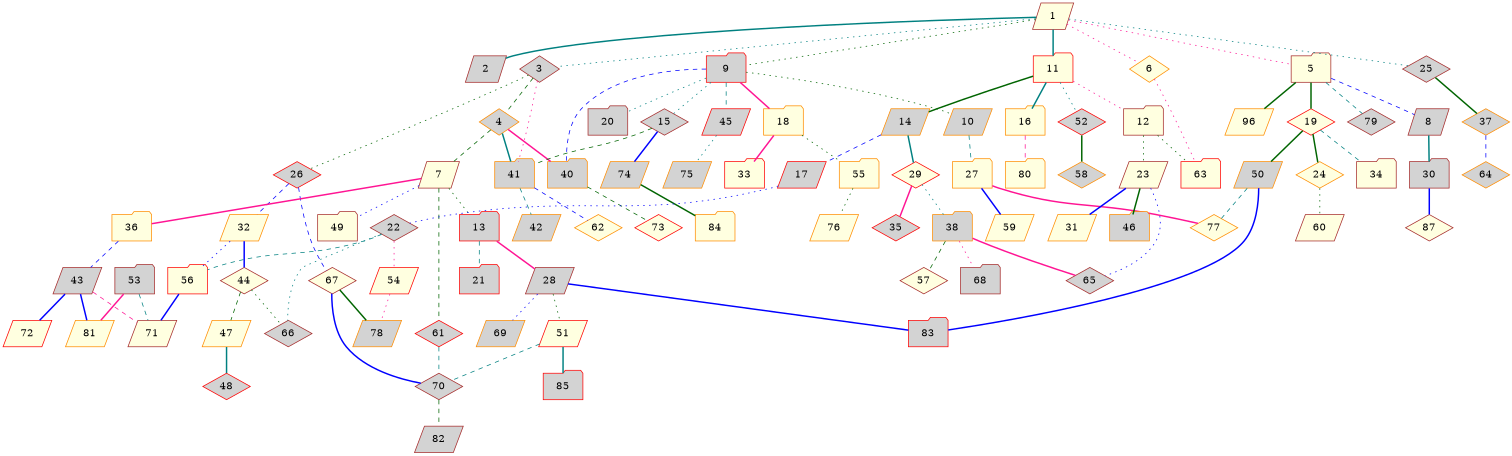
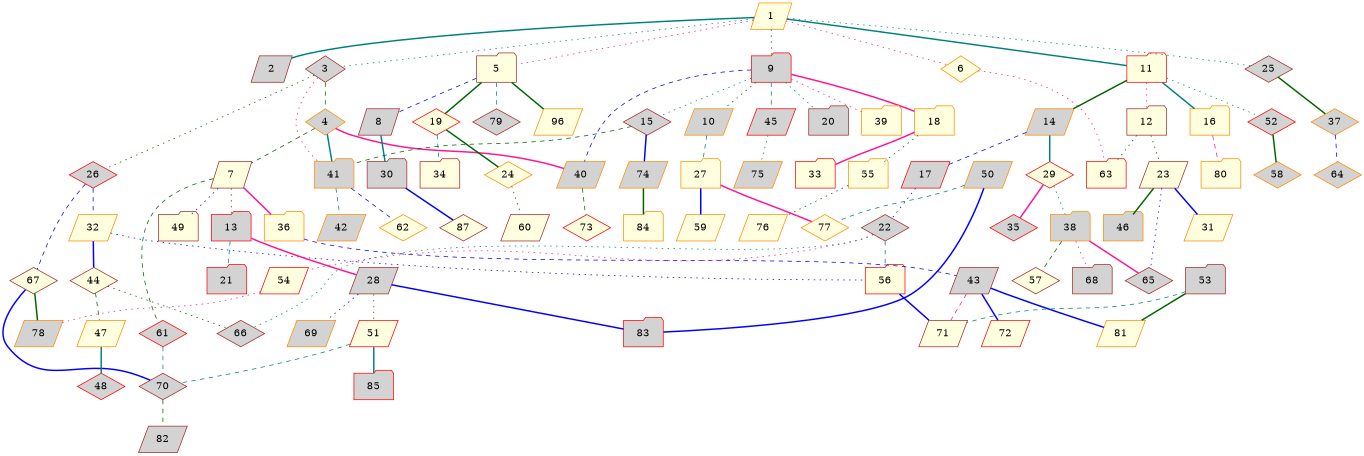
(1053, 16) -> (771, 16)
none -> (881, 122)
(1287, 146) -> none
(567, 175) -> (581, 175)
(110, 310) -> (1164, 307)
